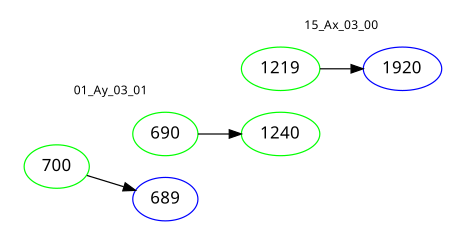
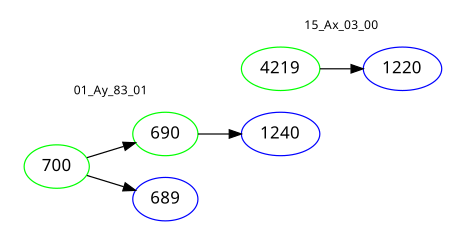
(281, 69) -> (281, 69)
(403, 69) -> (403, 69)
(111, 91) -> (111, 91)
(281, 134) -> (281, 134)
none -> (105, 152)
